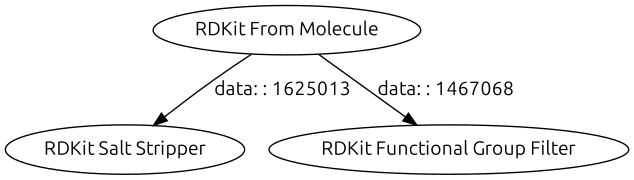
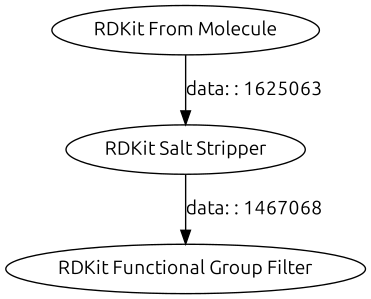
(362, 86) -> (186, 202)
(283, 90) -> (254, 90)
